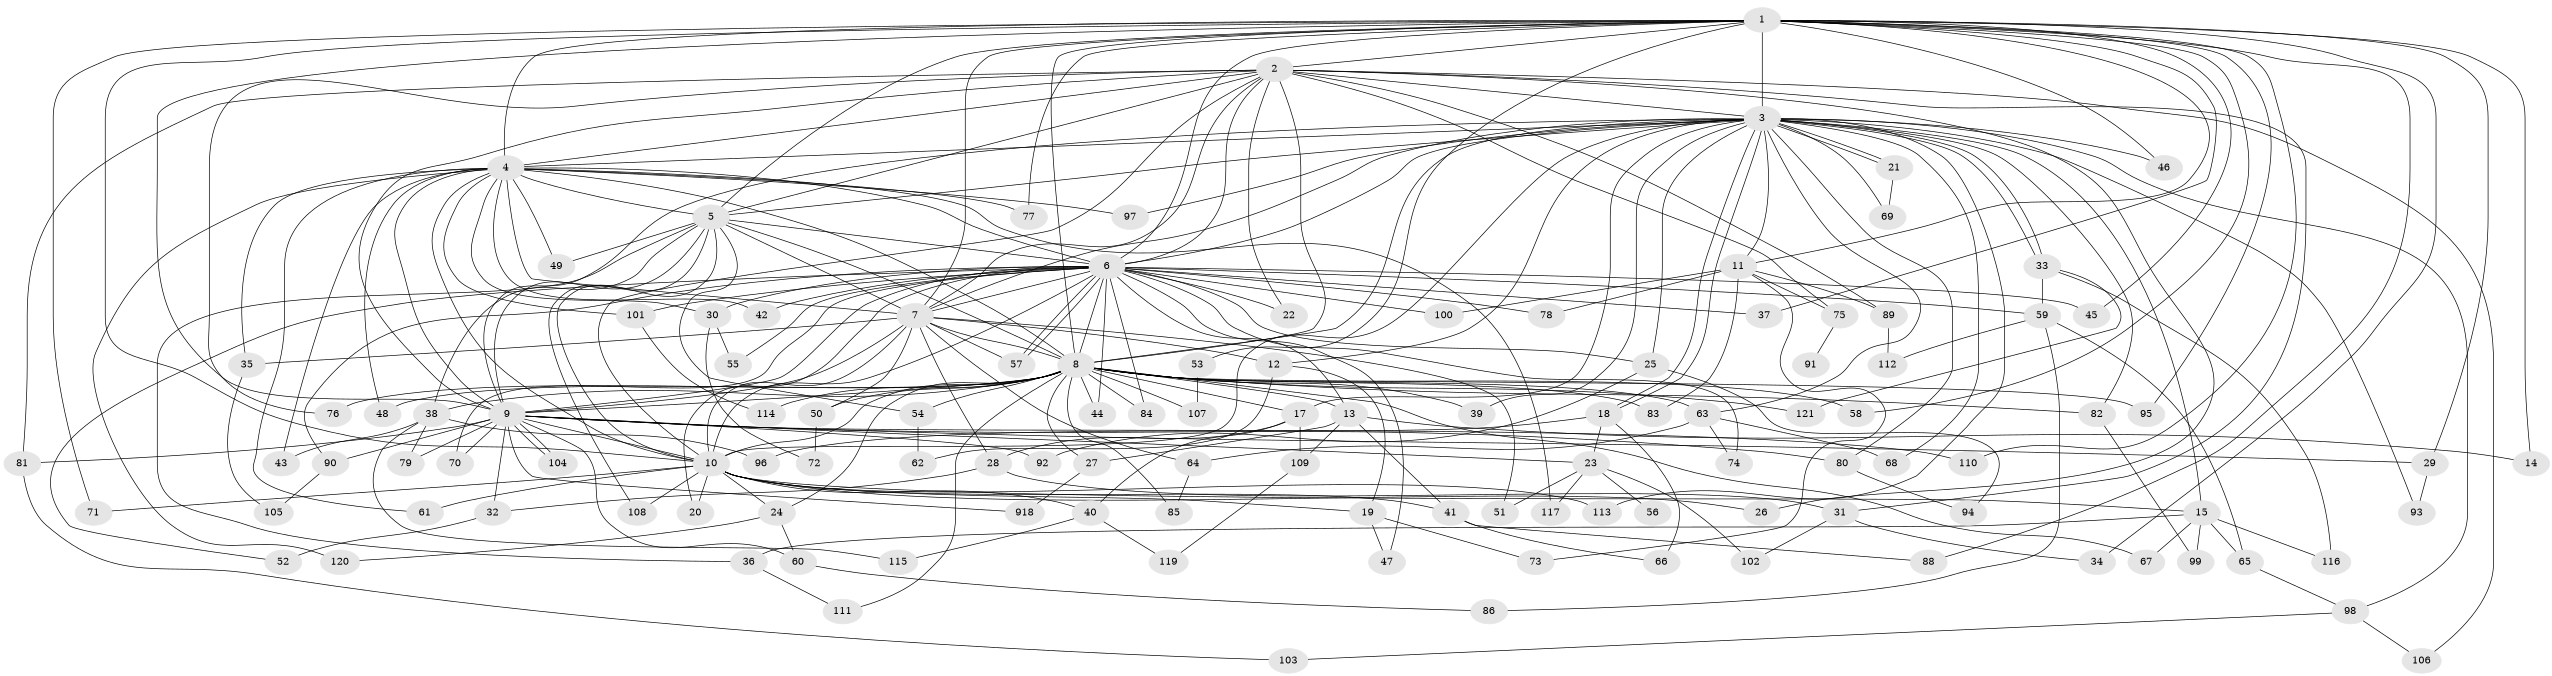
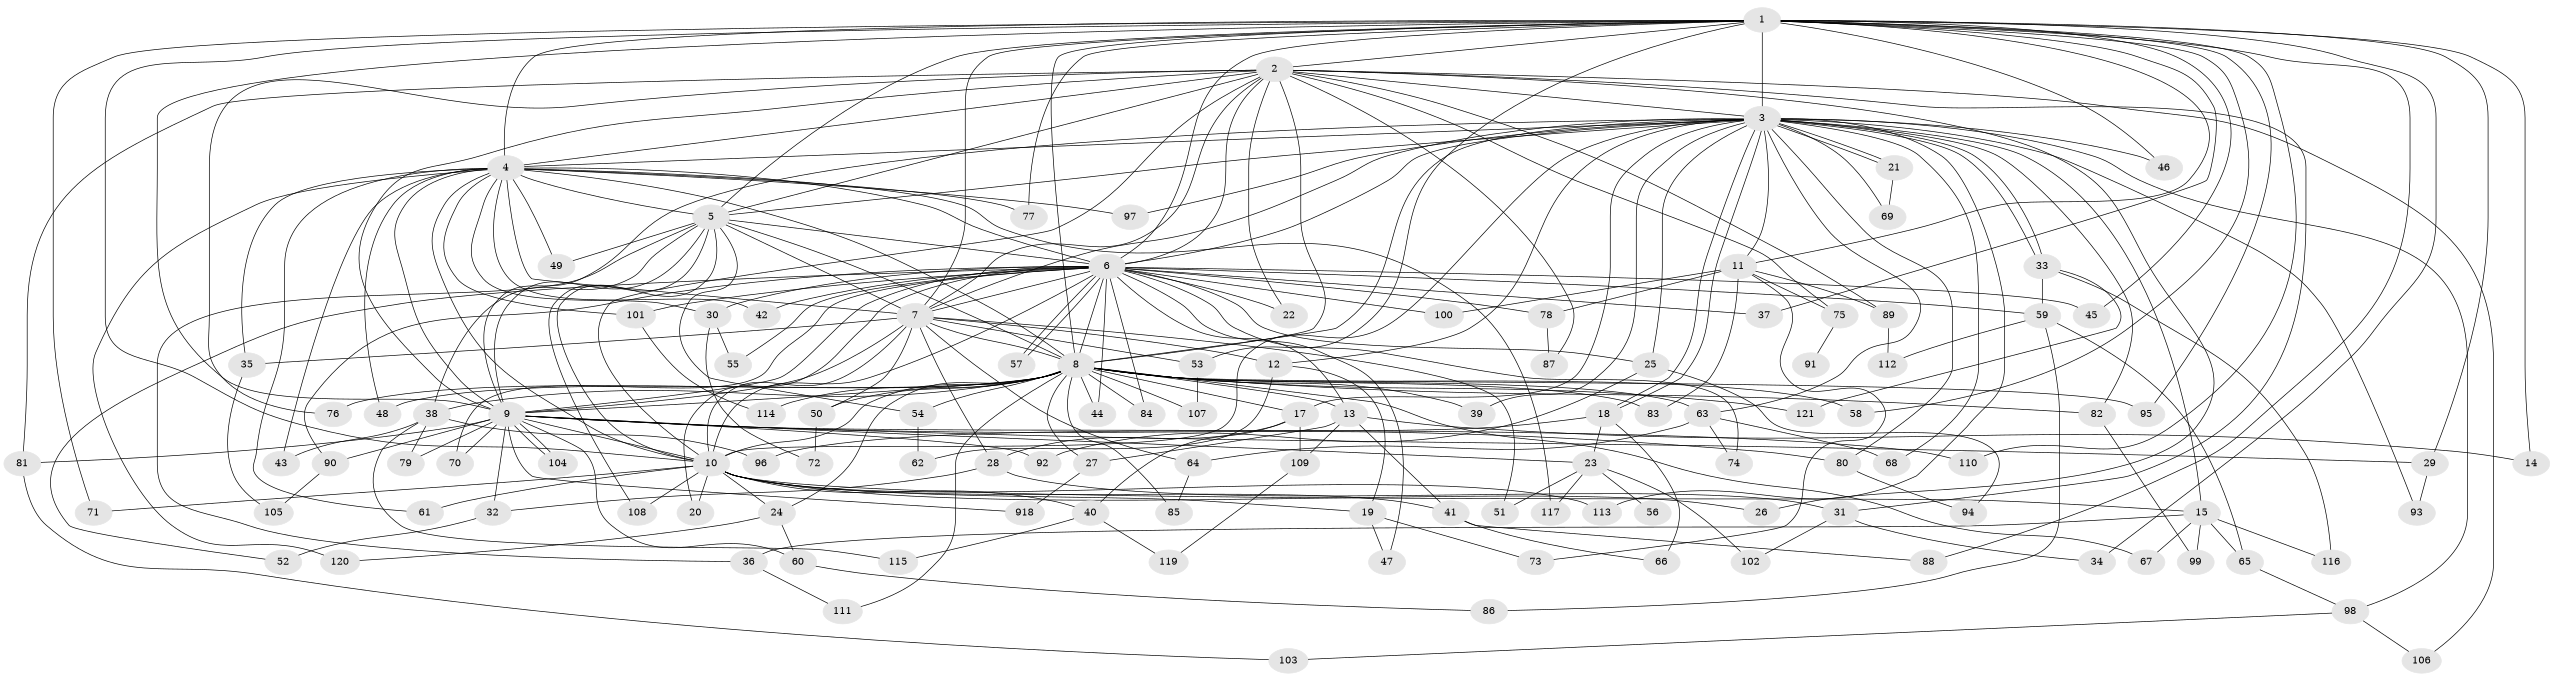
(971, 343) -> (1056, 340)
none -> (1549, 365)
